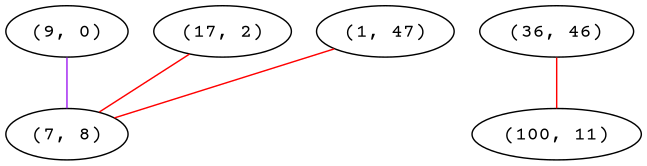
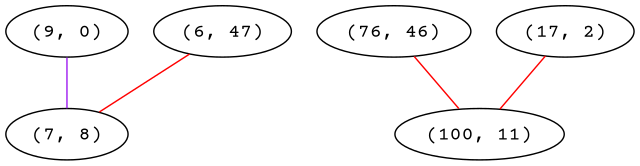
(385, 31) -> (223, 31)
(557, 31) -> (394, 31)
(144, 83) -> (523, 83)
